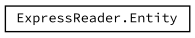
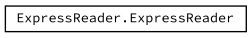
(98, 19) -> (126, 19)
